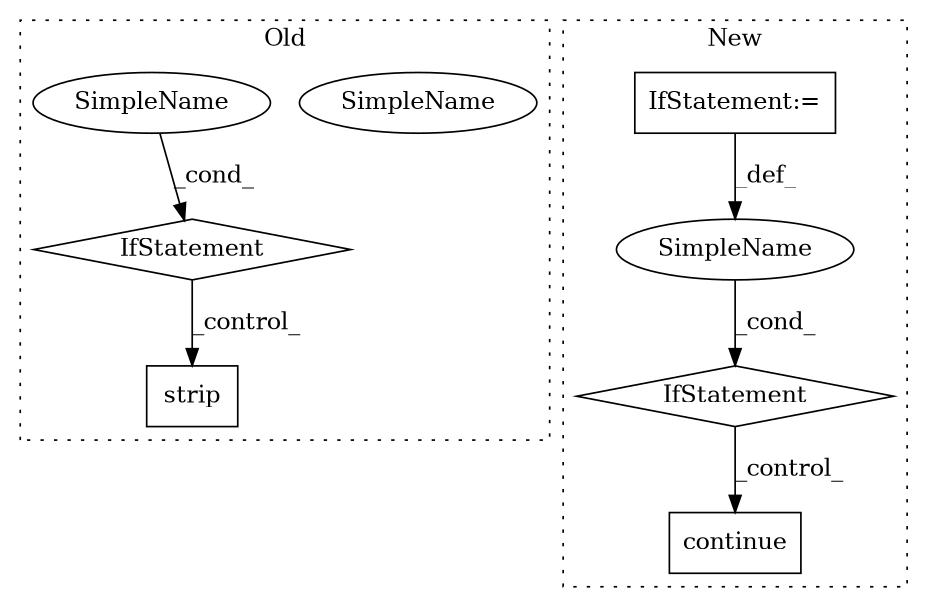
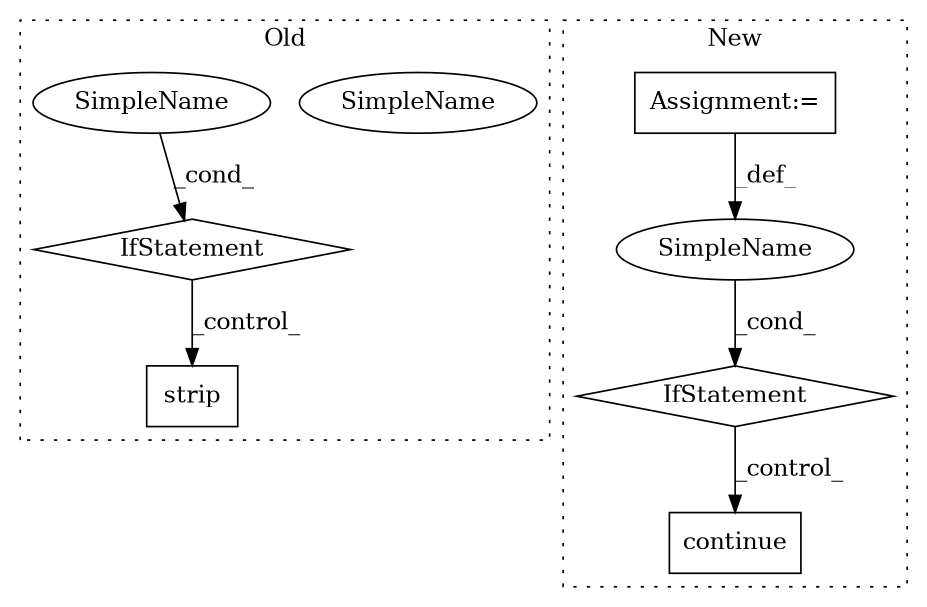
(735, 103) -> (735, 103)
